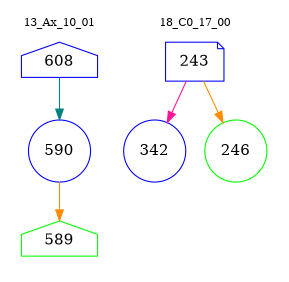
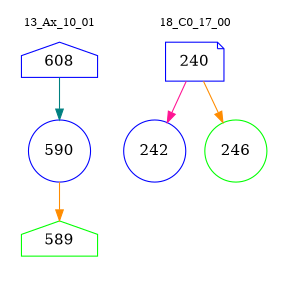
(195, 62) -> (195, 62)
(155, 151) -> (155, 151)
